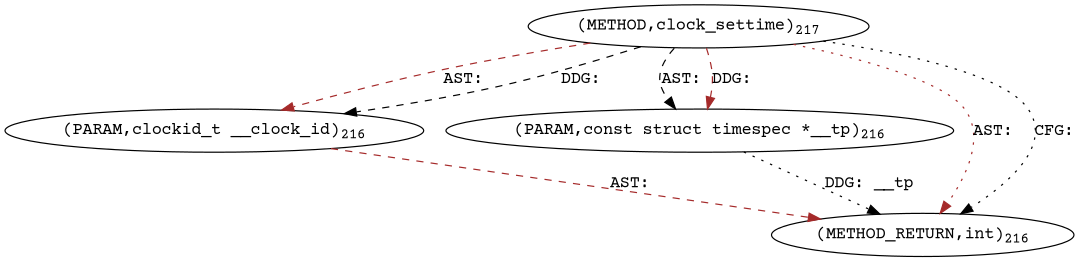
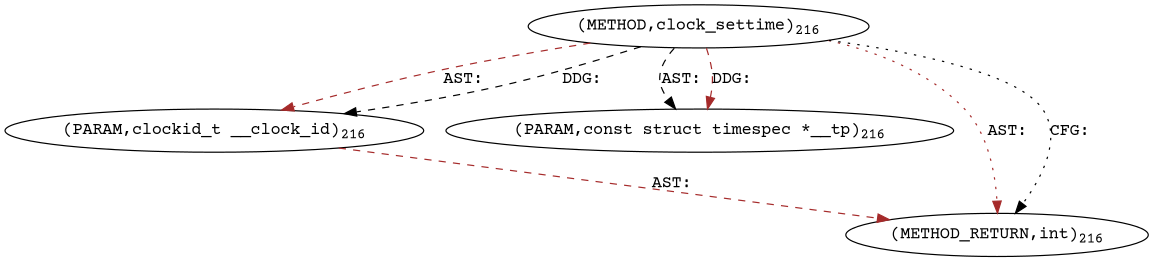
(808, 25) -> (808, 25)
(806, 181) -> none
